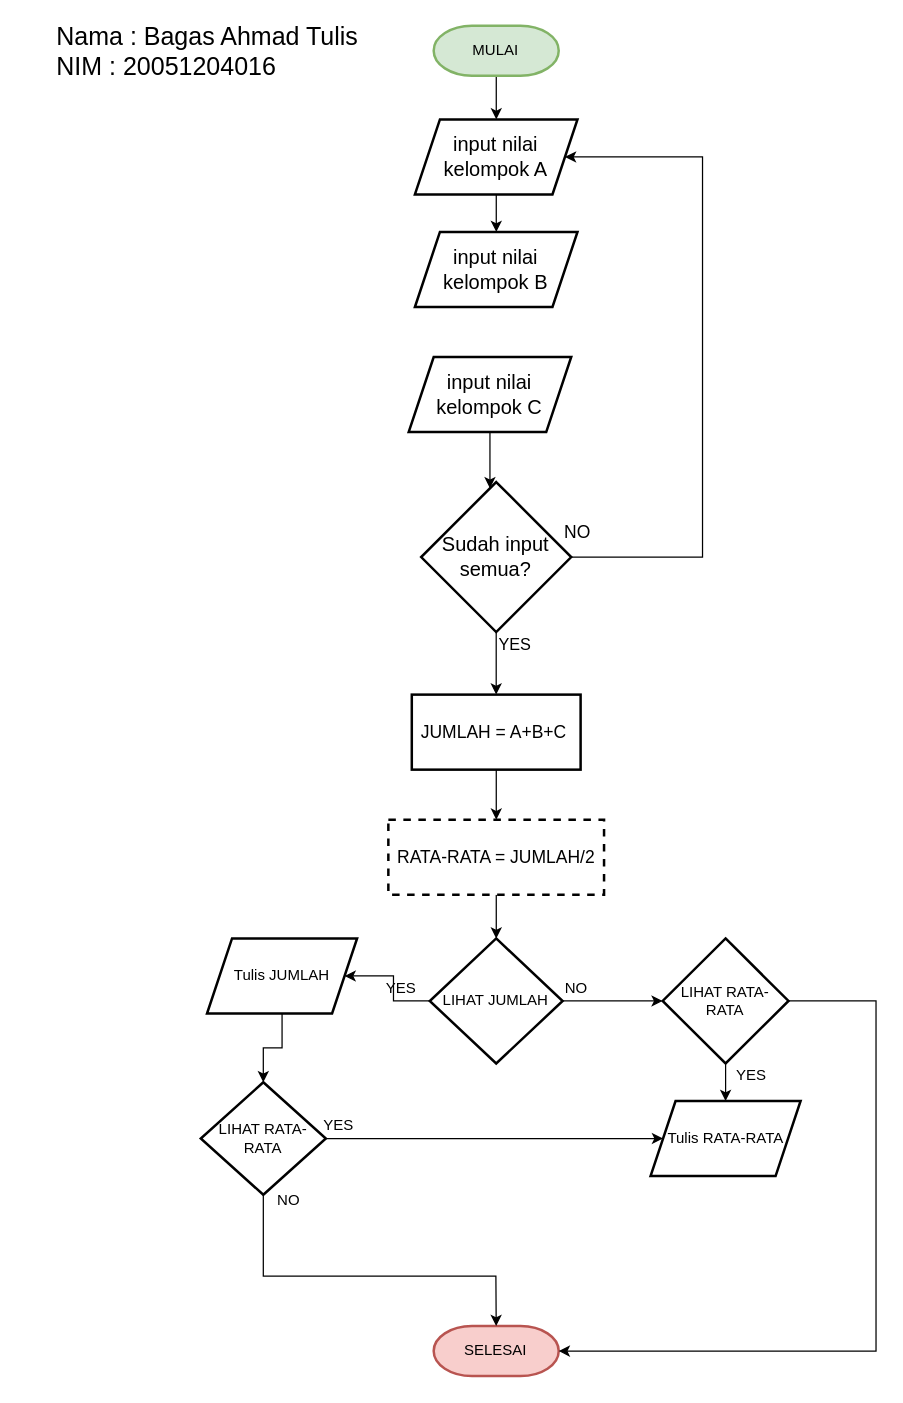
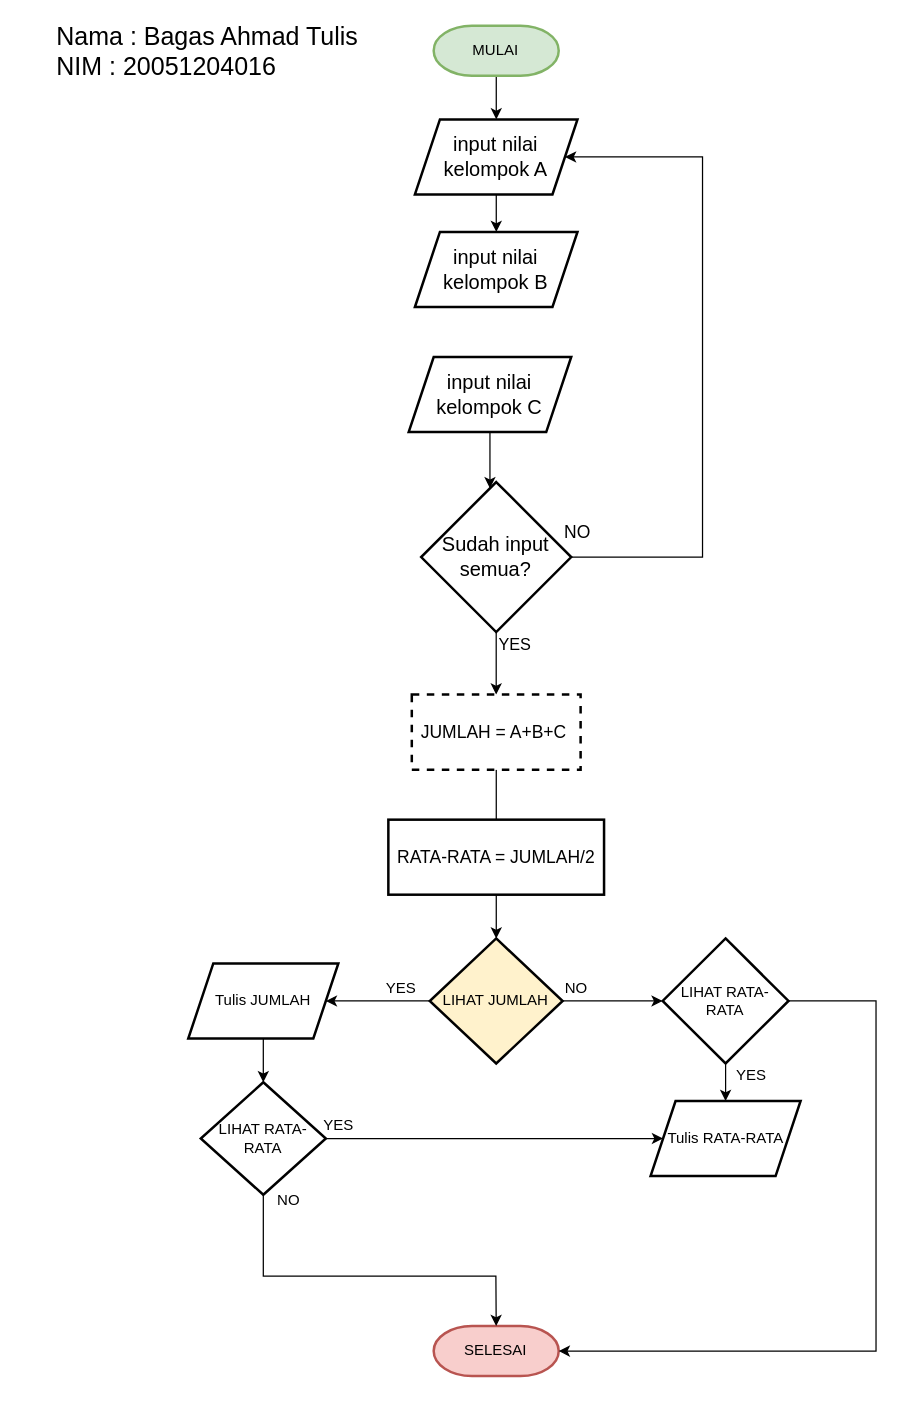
(496, 732) -> (496, 732)
(496, 809) -> (496, 813)
(496, 857) -> (496, 857)
(282, 976) -> (263, 1001)
(496, 1001) -> (496, 1001)
